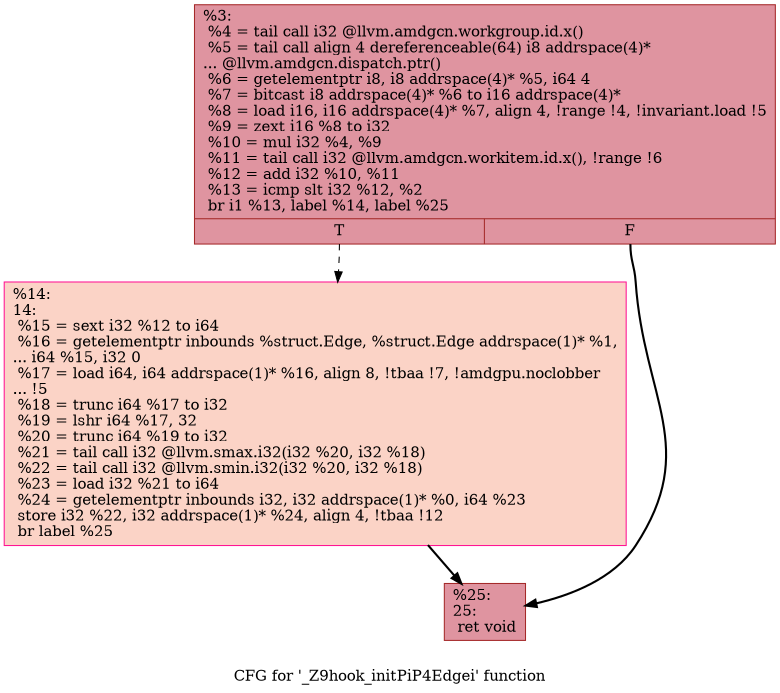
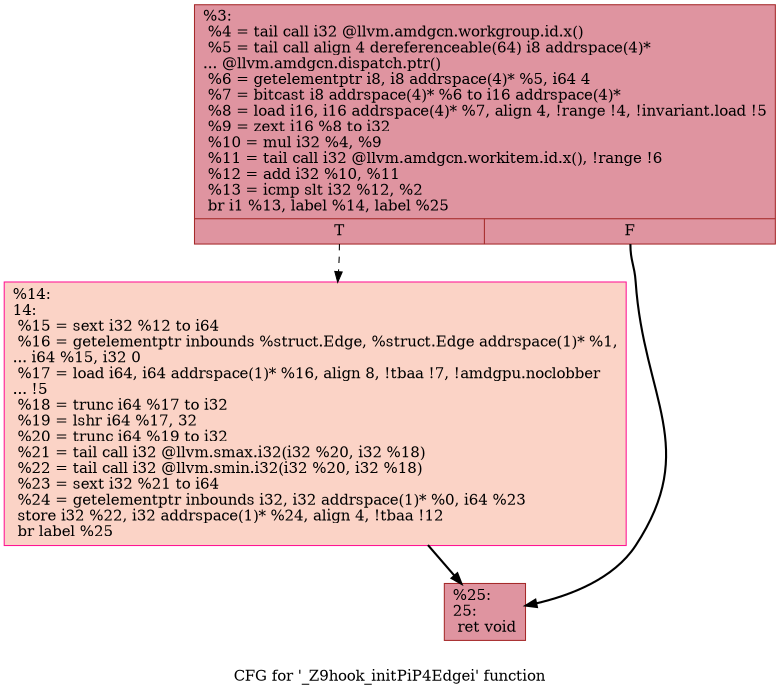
(116, 484) -> (116, 484)
